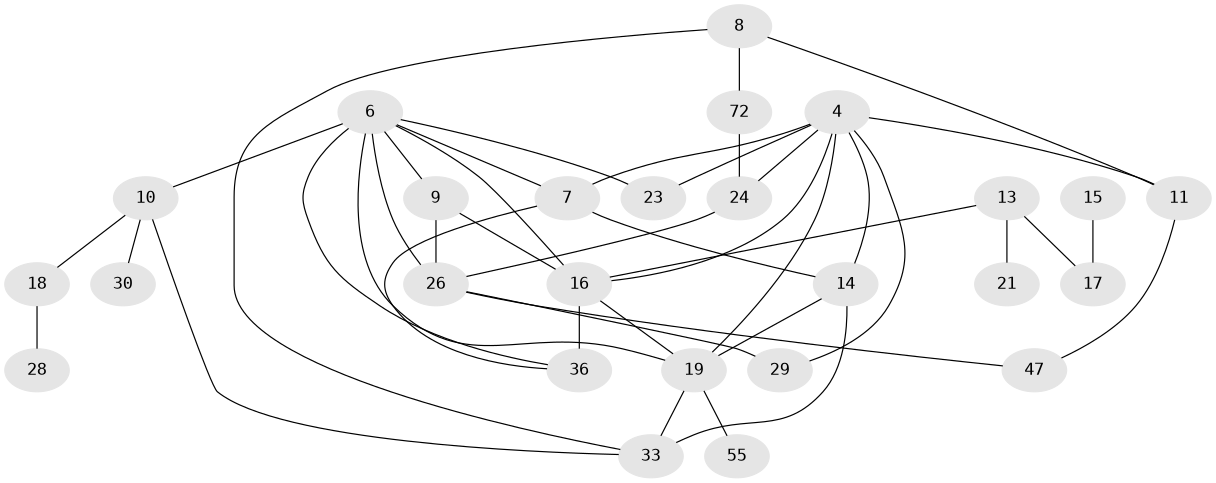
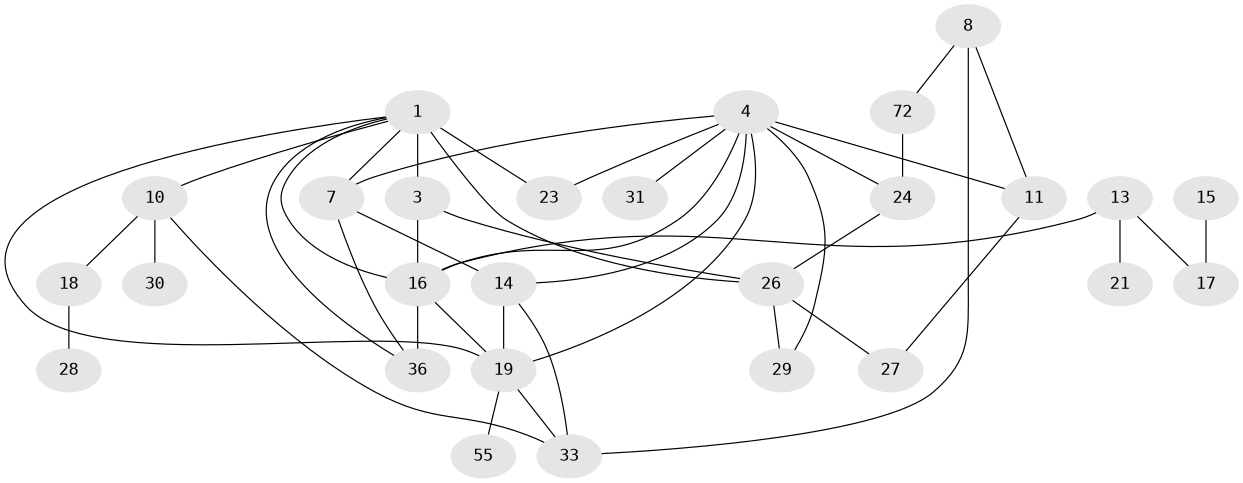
(370, 112) -> (418, 112)
(436, 198) -> (418, 198)
none -> (635, 198)
(1034, 370) -> (891, 370)
